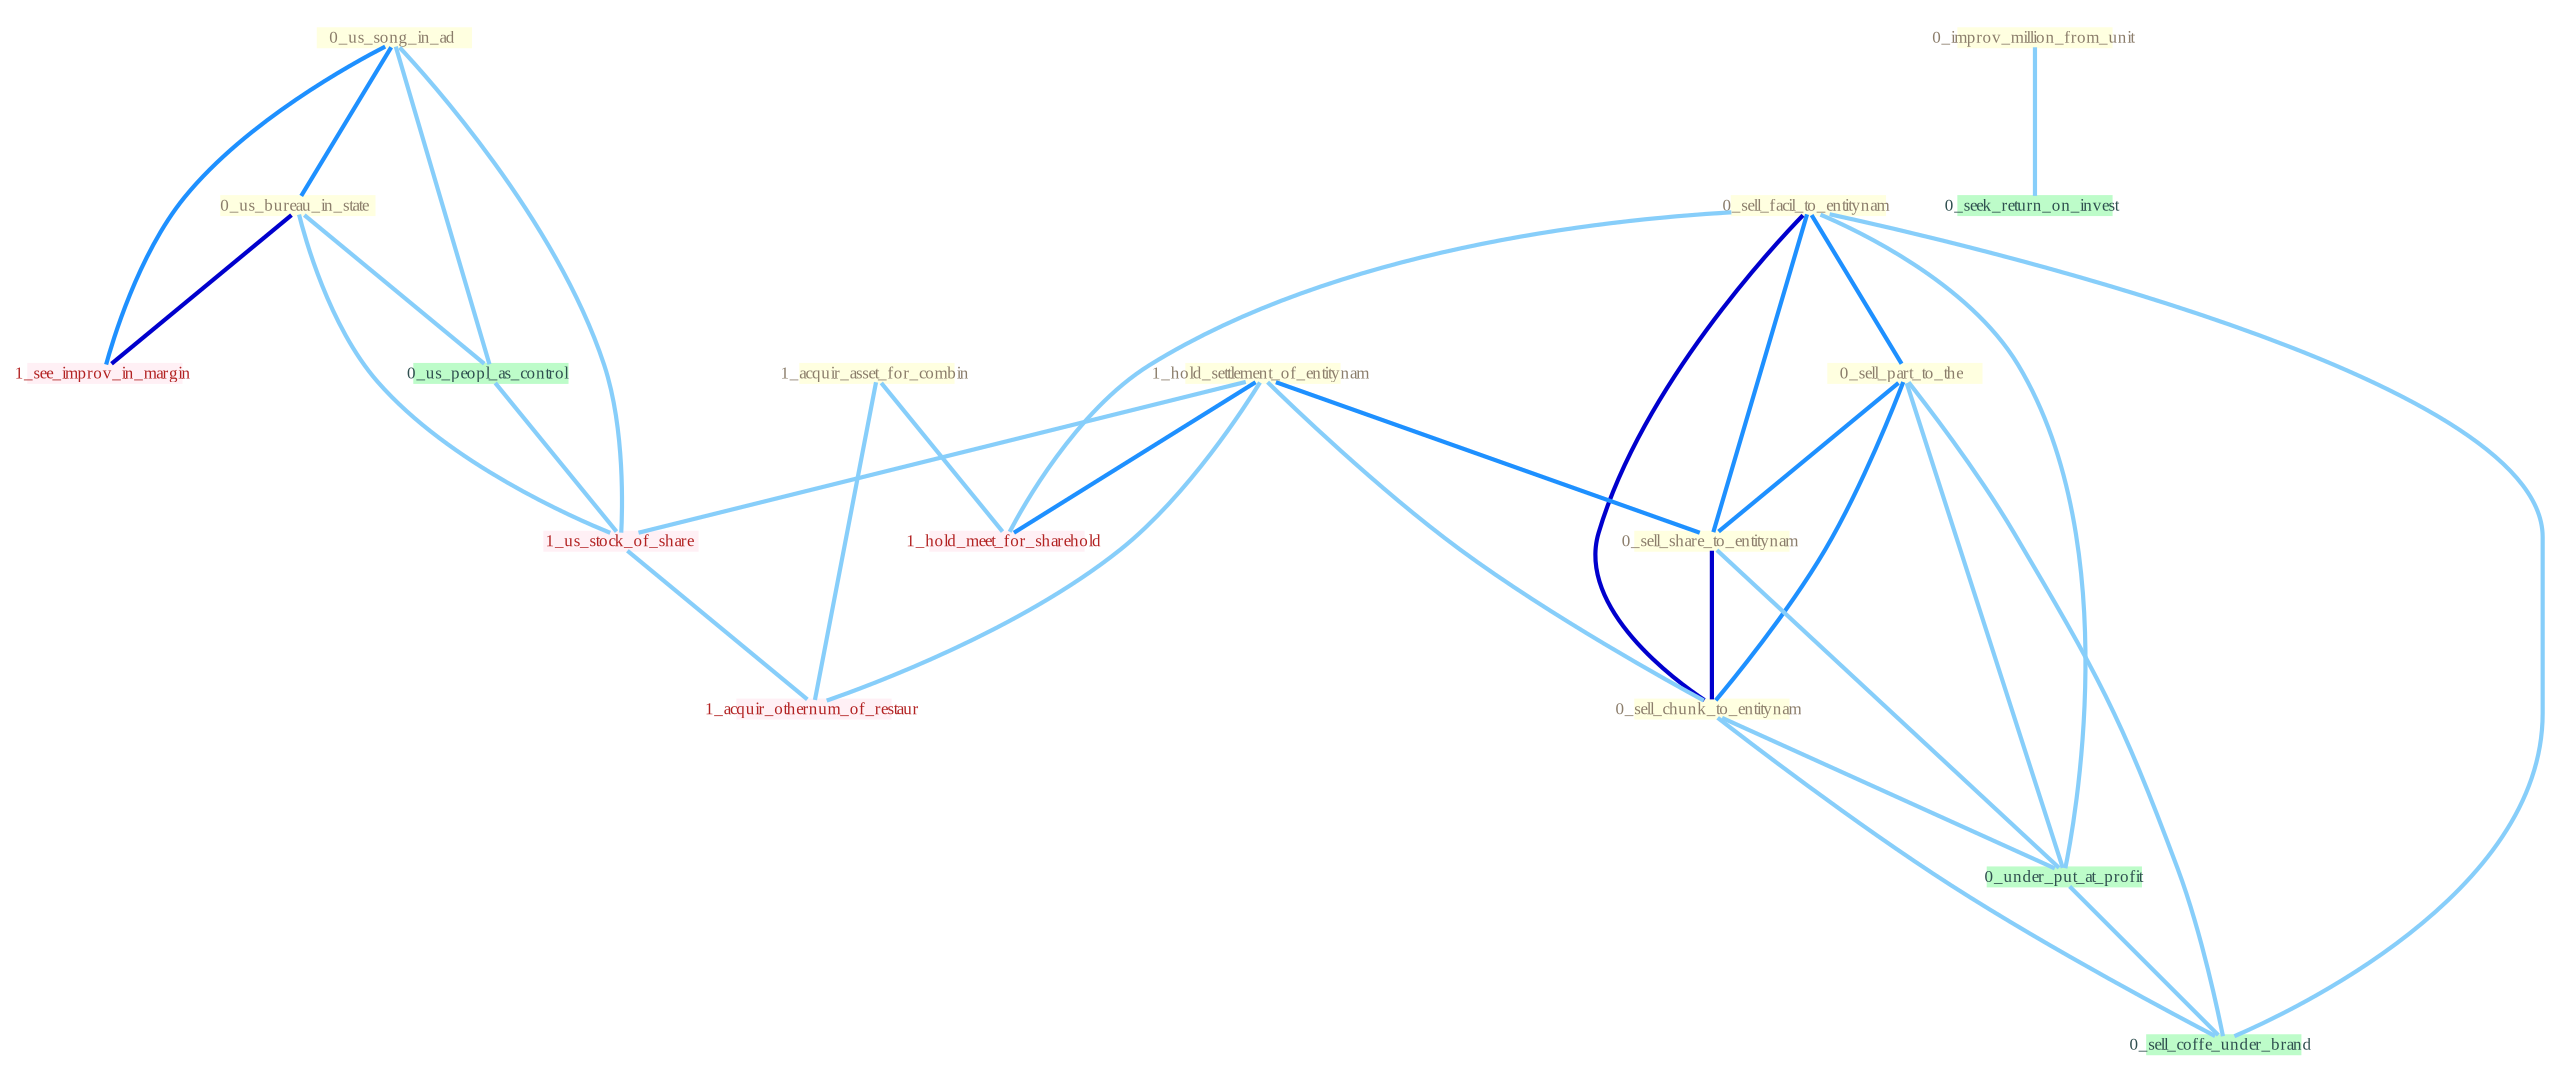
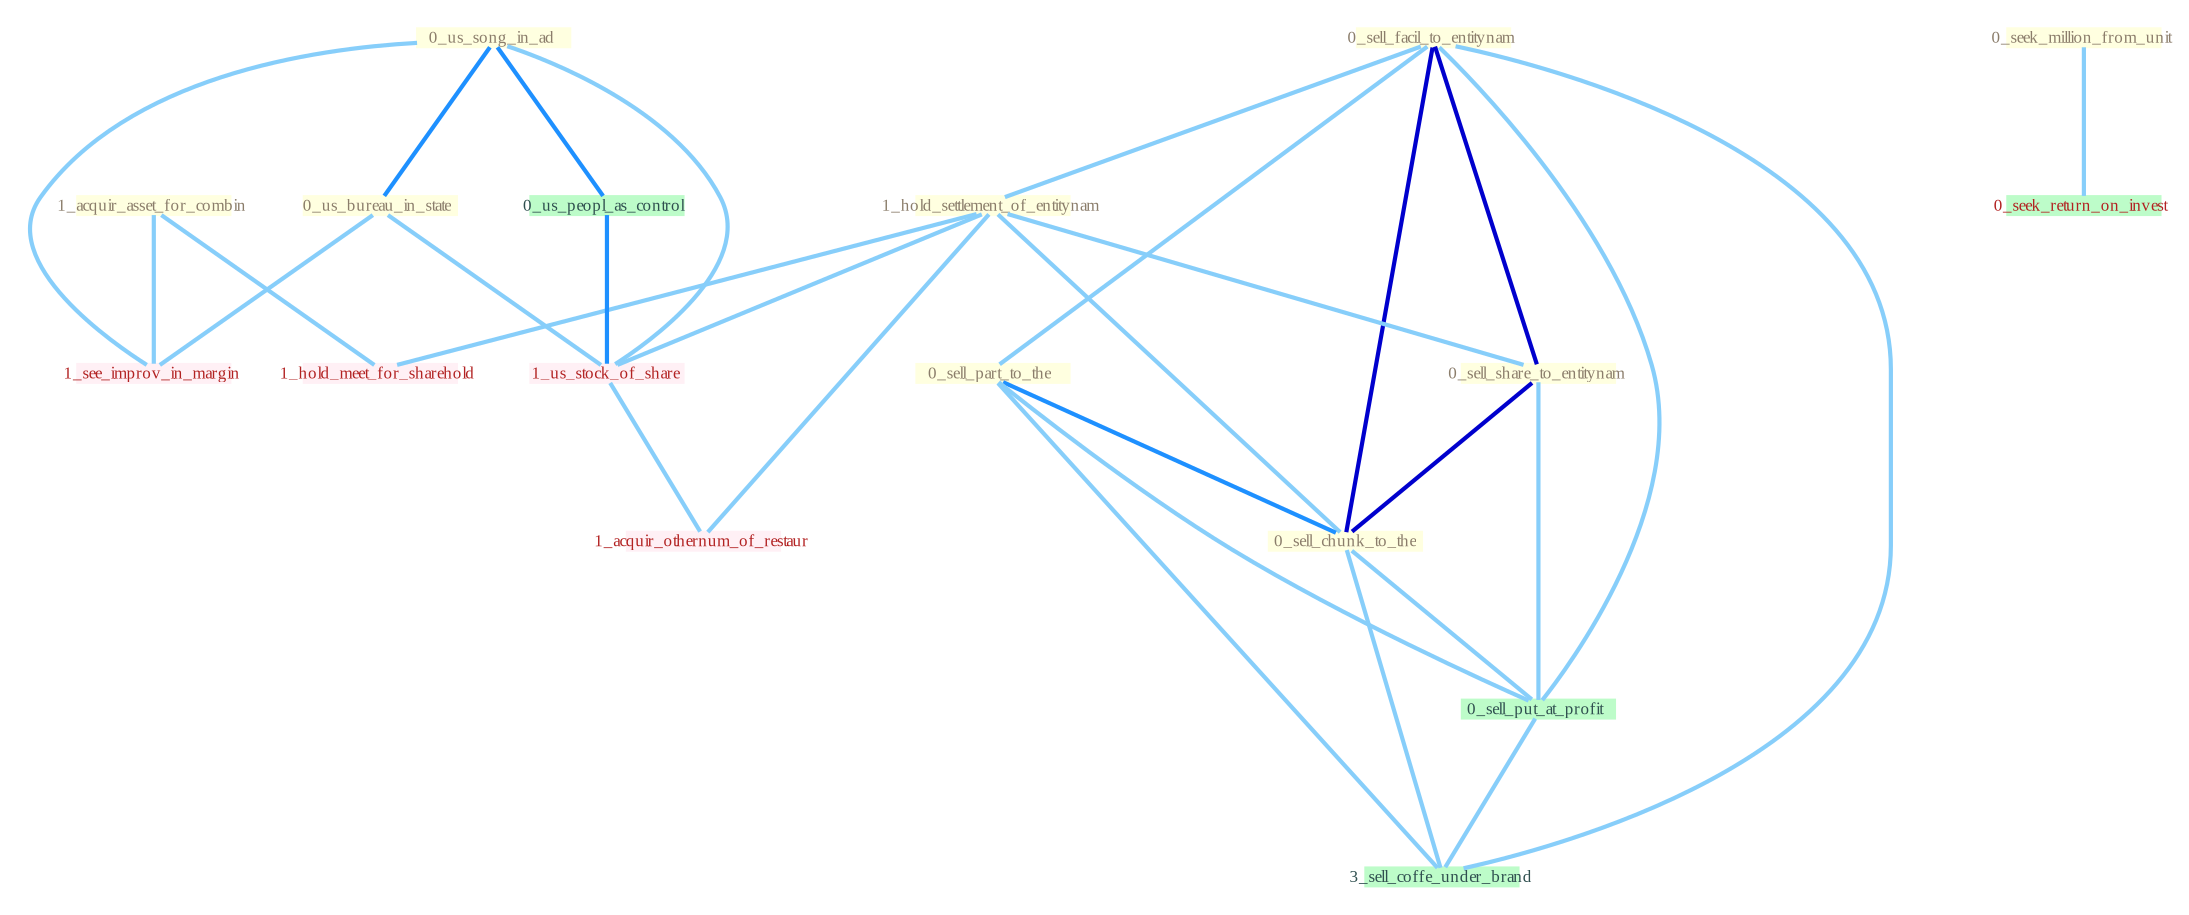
(2035, 38) -> (2084, 38)
(207, 173) -> (113, 129)
(443, 205) -> (550, 122)
(2035, 206) -> (2084, 206)
(1326, 286) -> (1213, 122)
(202, 289) -> (245, 305)
(394, 289) -> none
(1857, 289) -> (1213, 205)
(1760, 373) -> (1486, 205)
(556, 457) -> (607, 282)
(1135, 457) -> (658, 297)
(1488, 457) -> (1266, 289)
(1809, 457) -> none
(846, 541) -> (154, 289)
(1712, 709) -> (1345, 541)
(2064, 877) -> (1538, 709)
(2224, 1045) -> (1442, 877)
